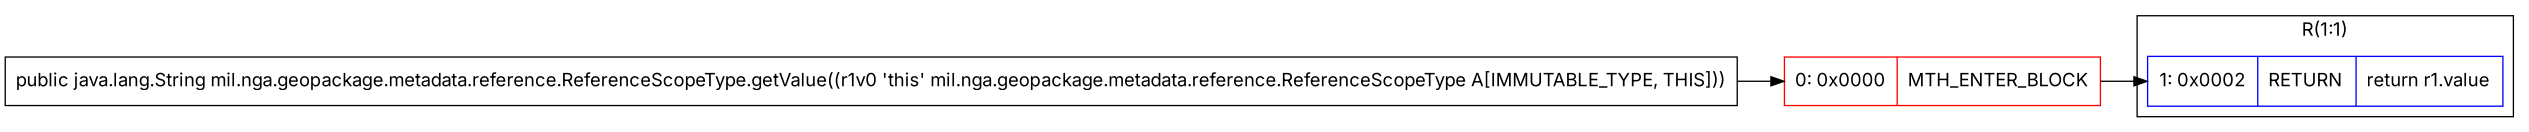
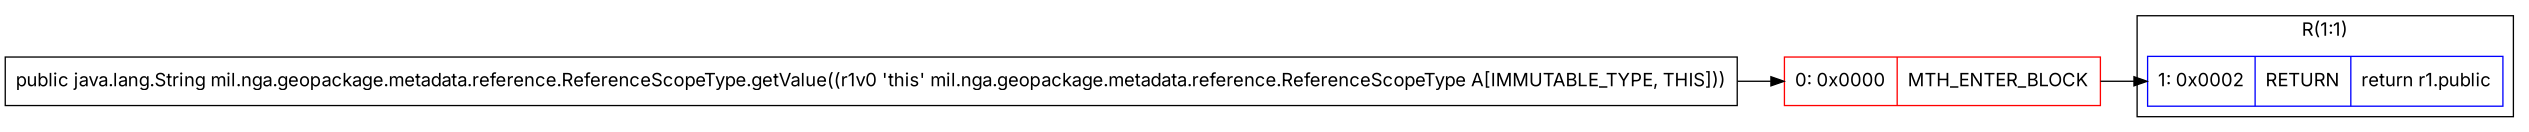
(2428, 81) -> (2427, 81)
